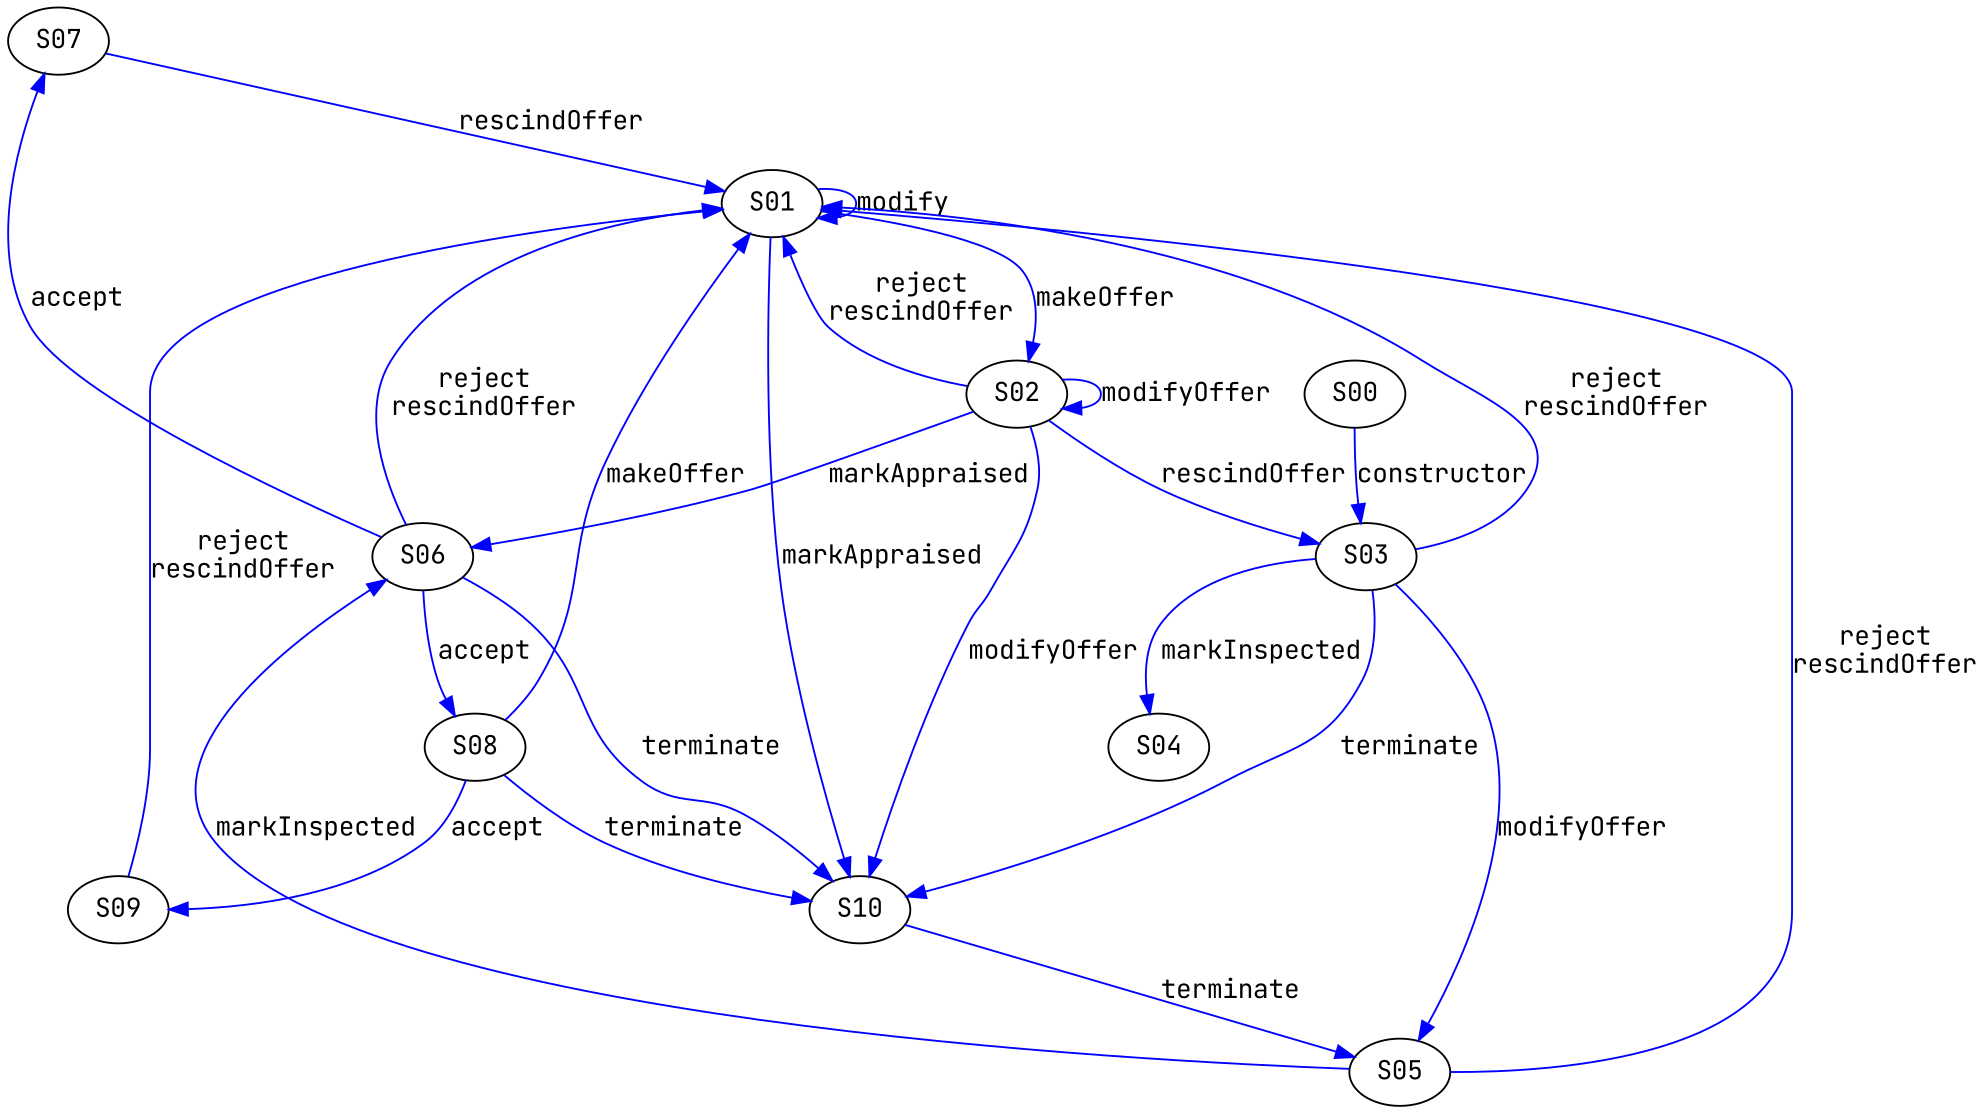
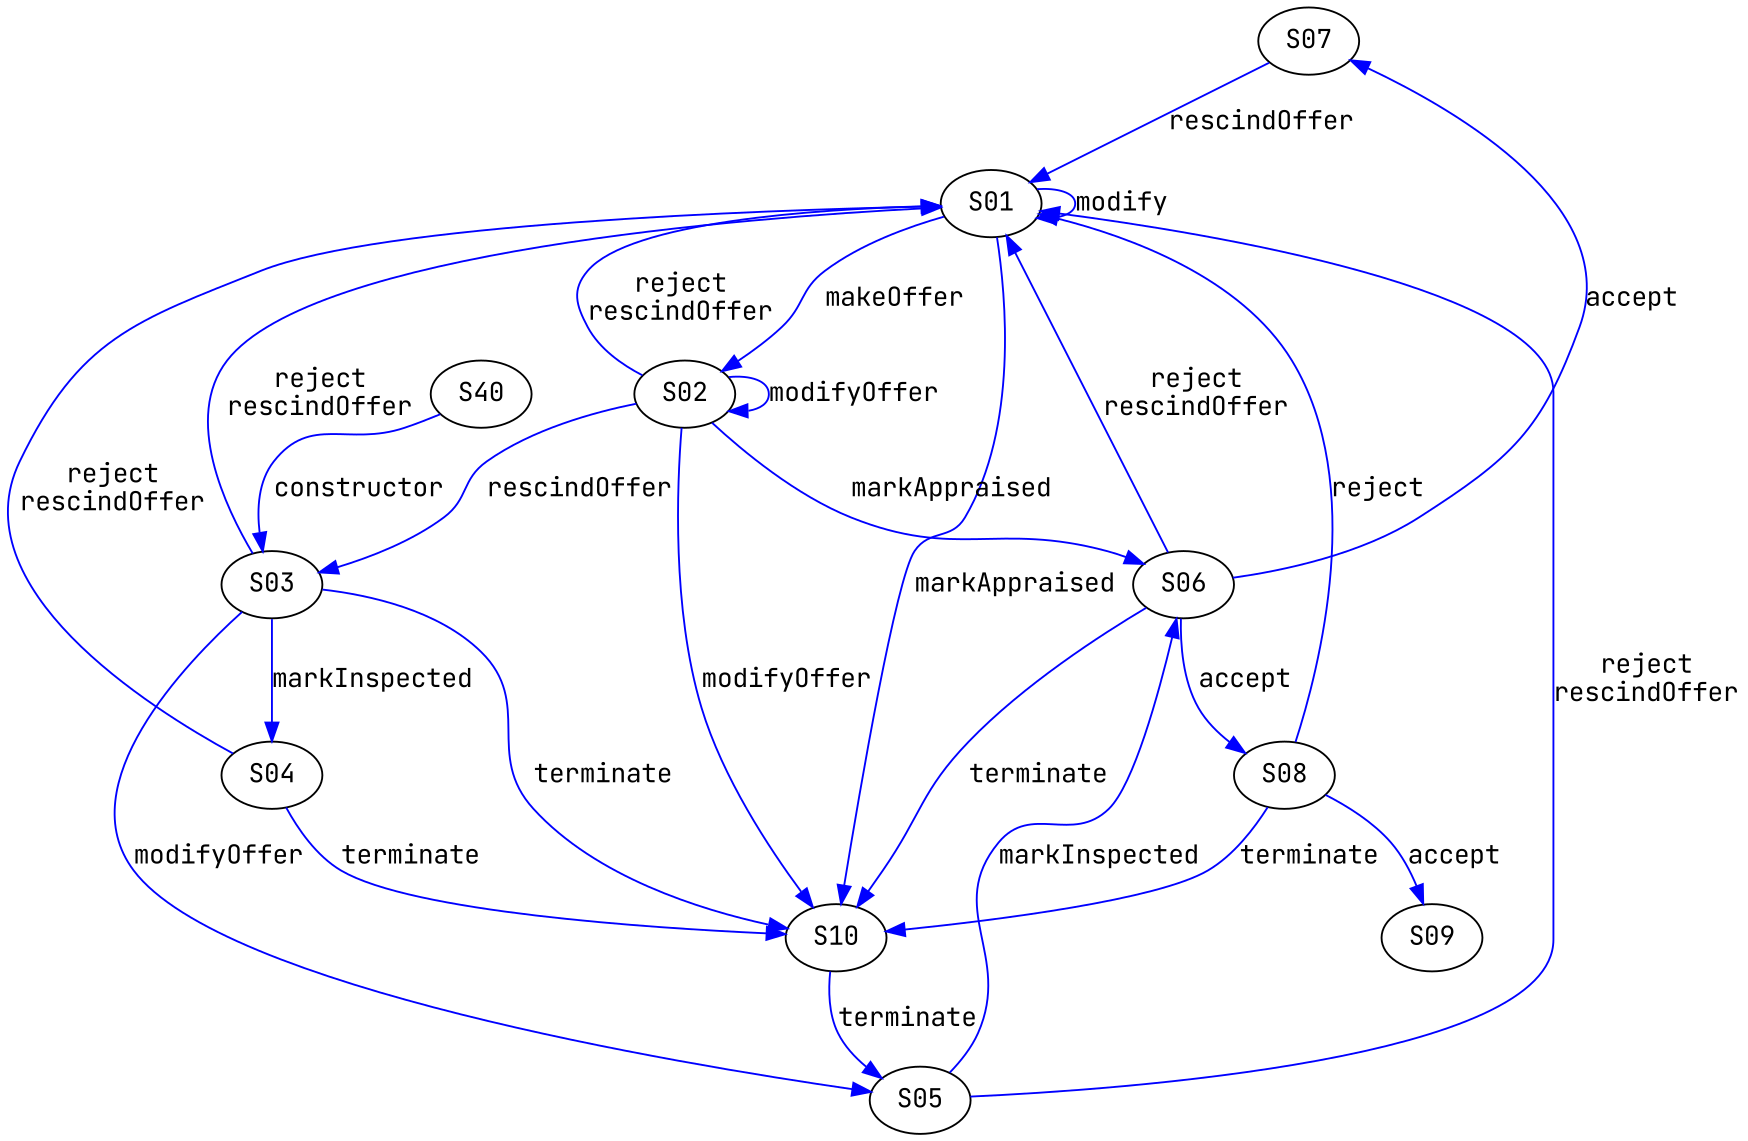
(180, 343) -> (239, 280)
(1355, 394) -> (481, 394)
(676, 475) -> (1378, 489)
none -> (509, 912)
